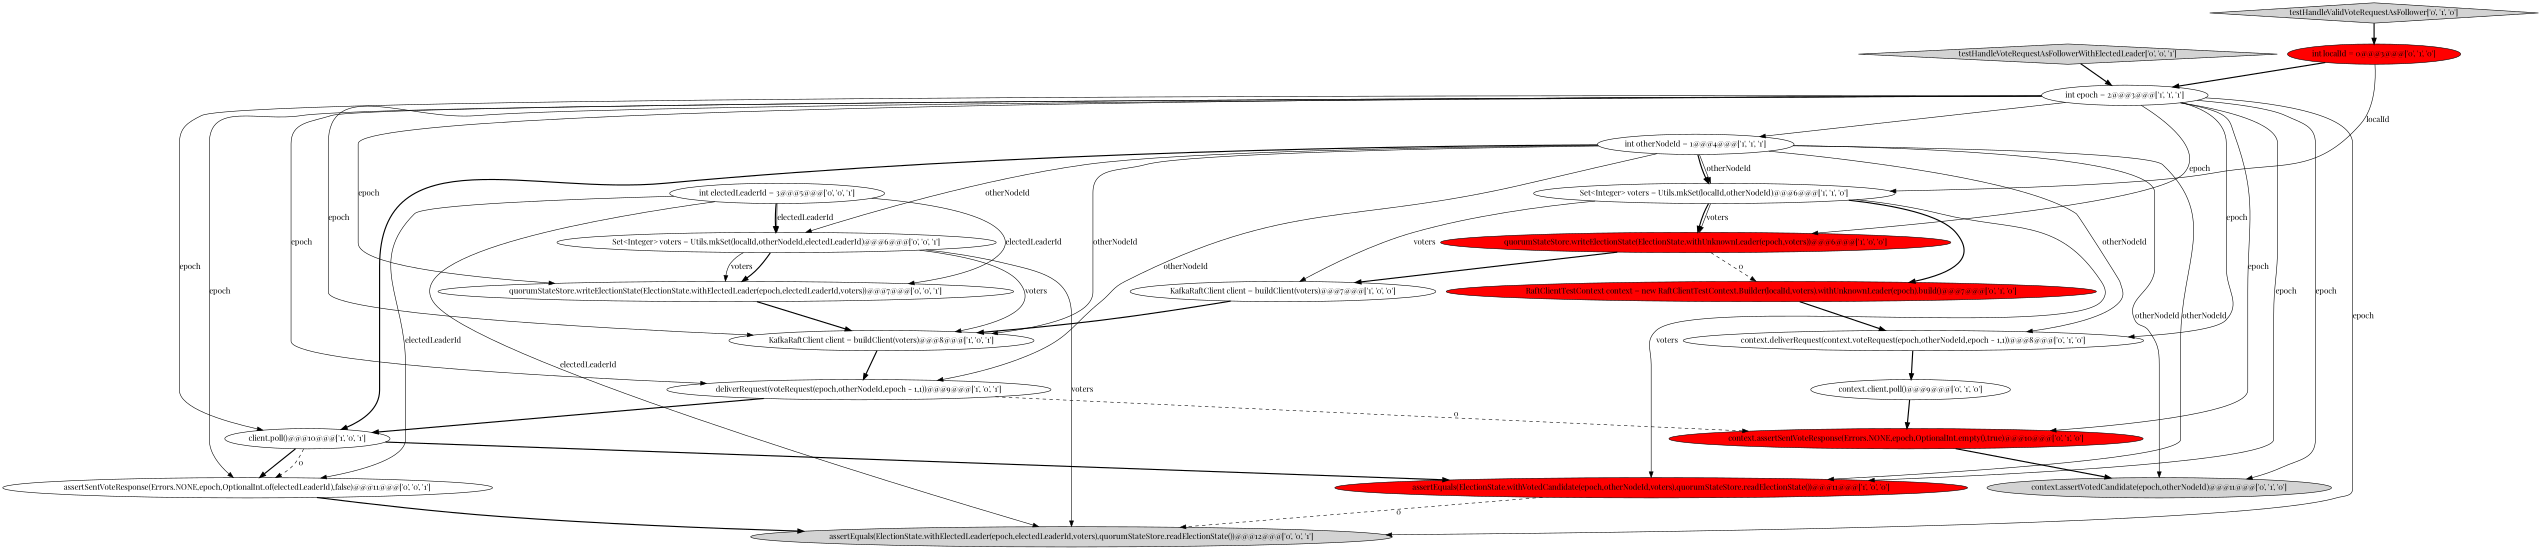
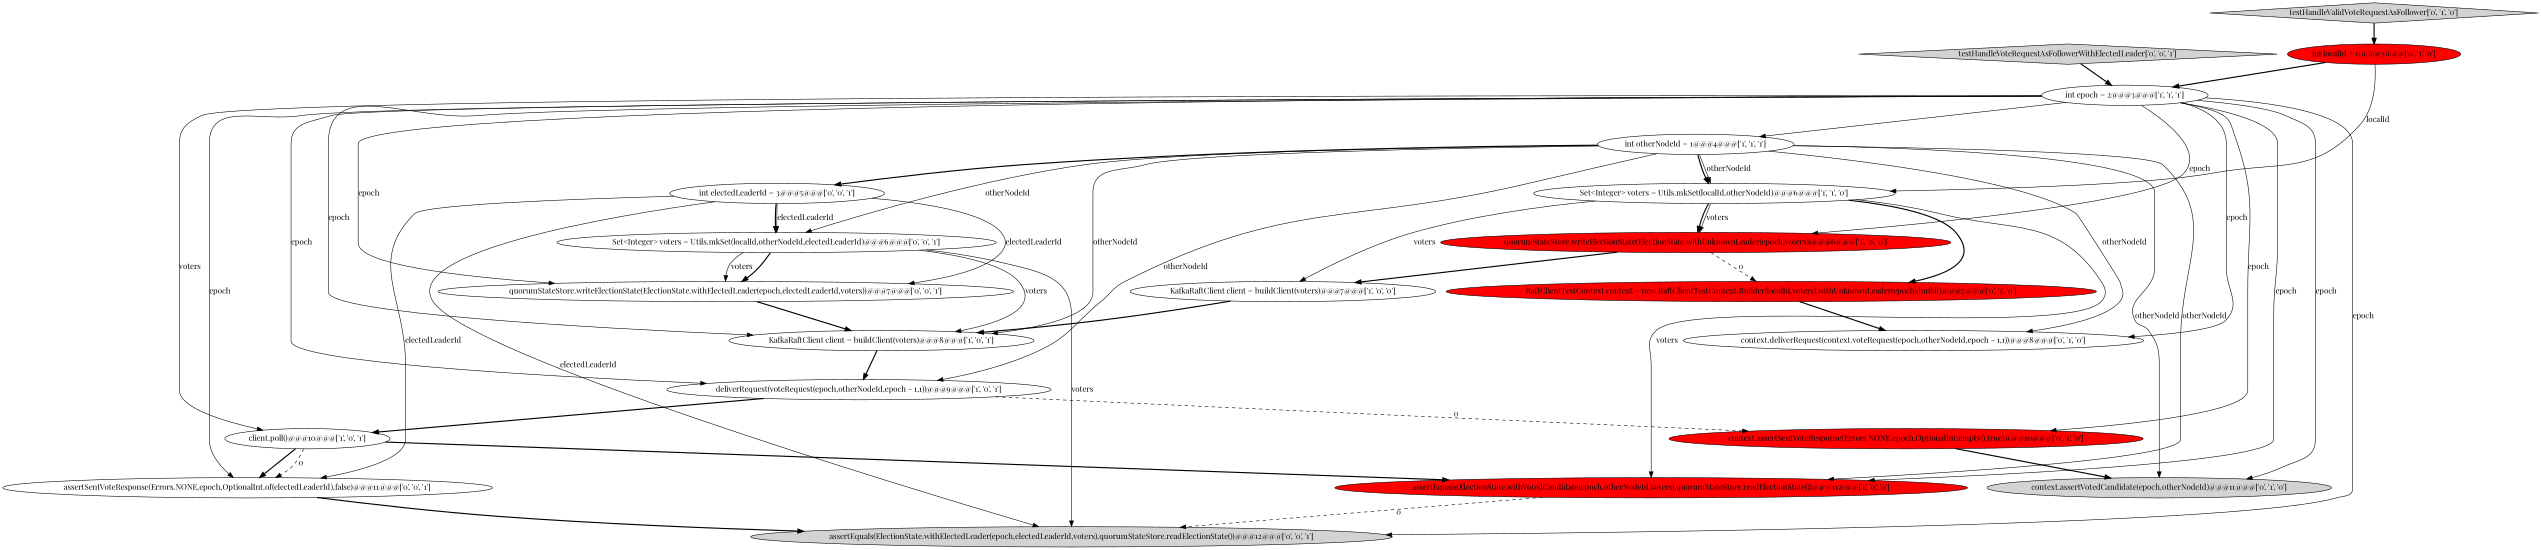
(875, 167) -> (1086, 161)
(190, 267) -> (190, 267)
(1911, 390) -> none
